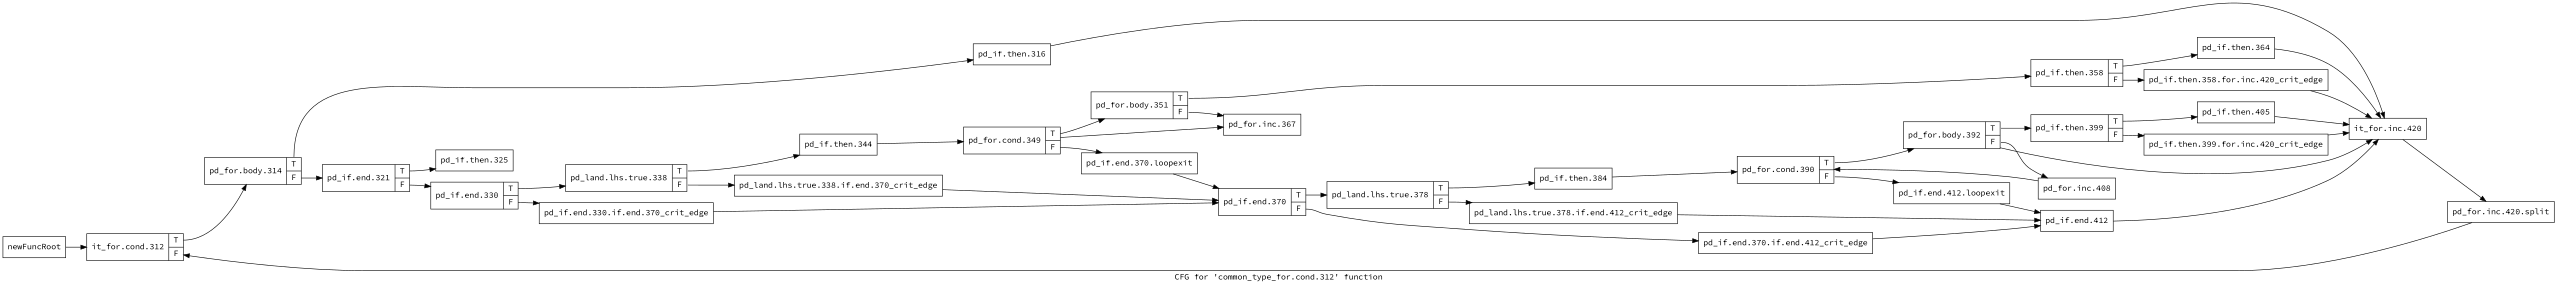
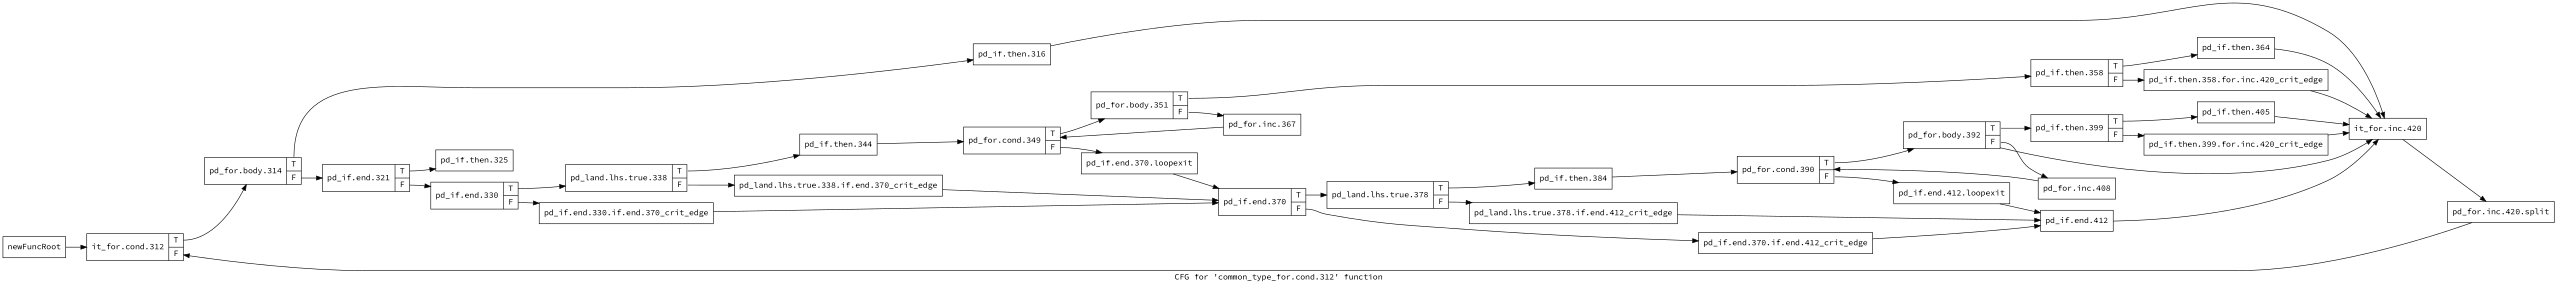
(1139, 132) -> (1145, 132)
